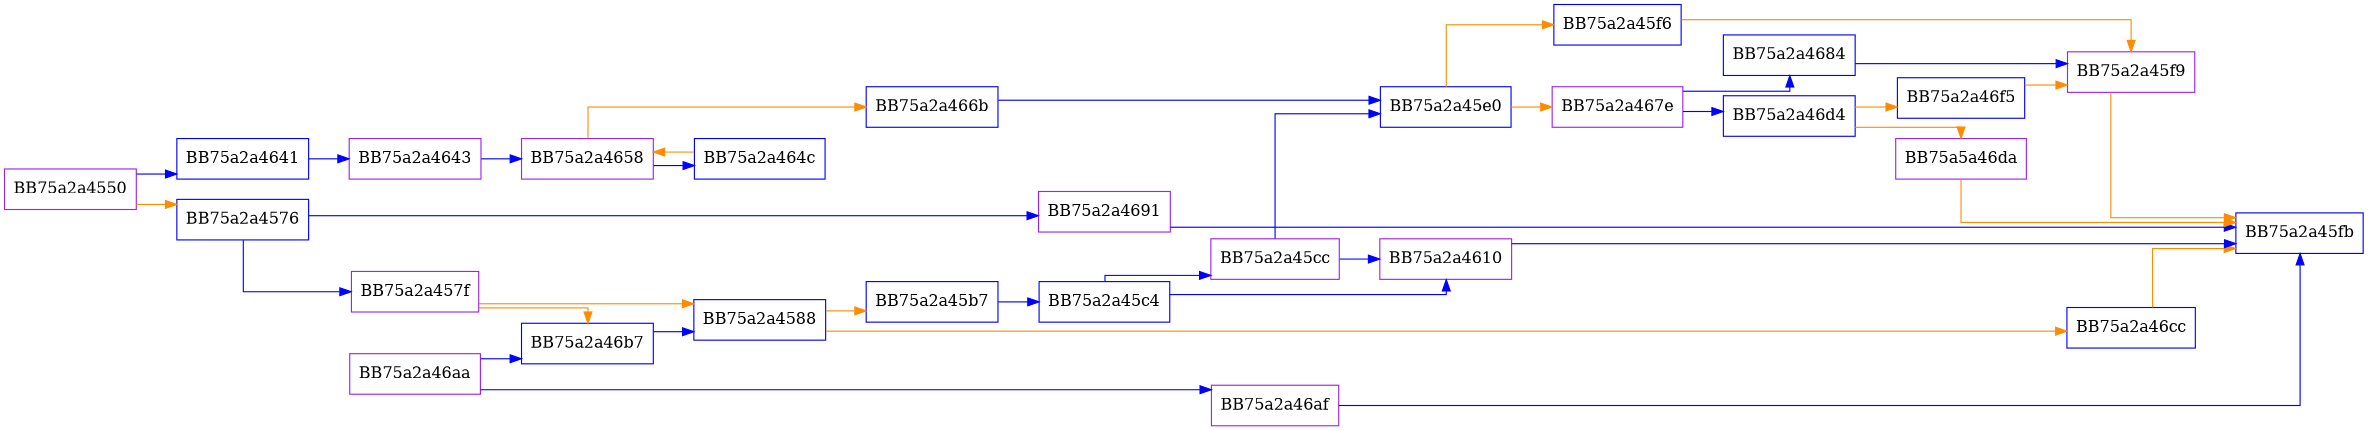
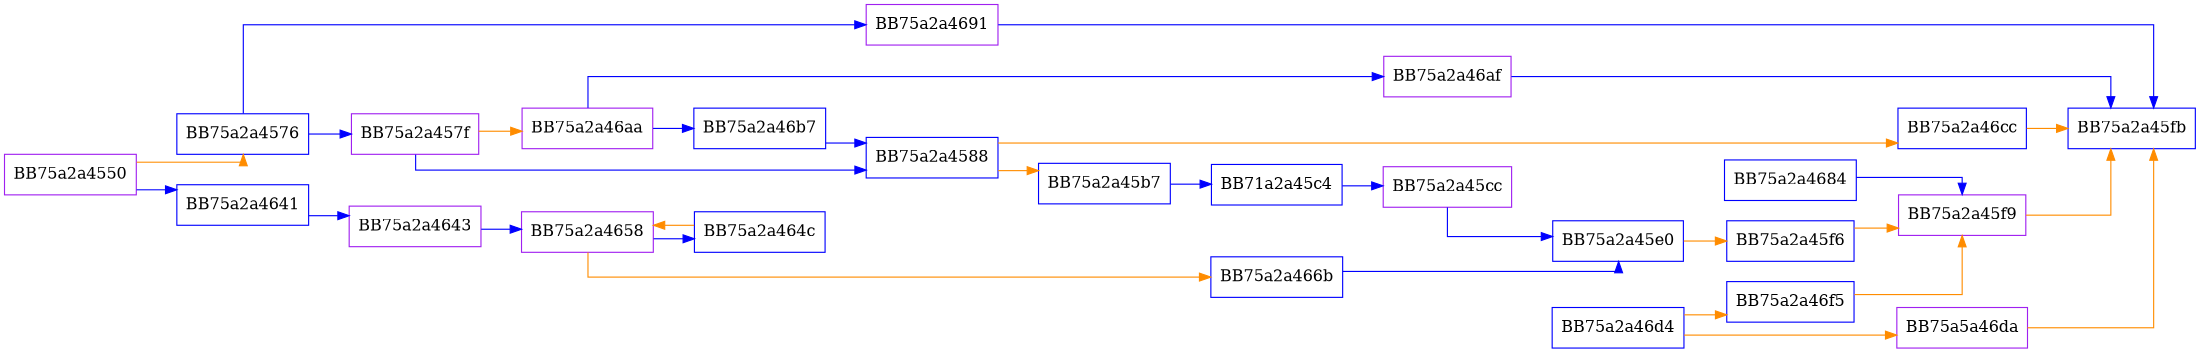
(1617, 107) -> none
(1446, 259) -> none
(1104, 302) -> (1277, 185)
(596, 304) -> (628, 170)
(536, 308) -> (495, 131)
